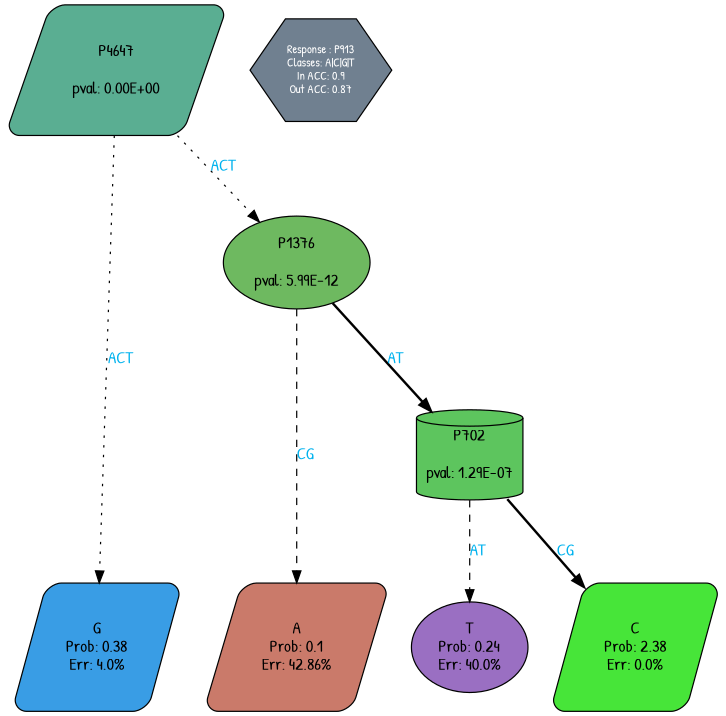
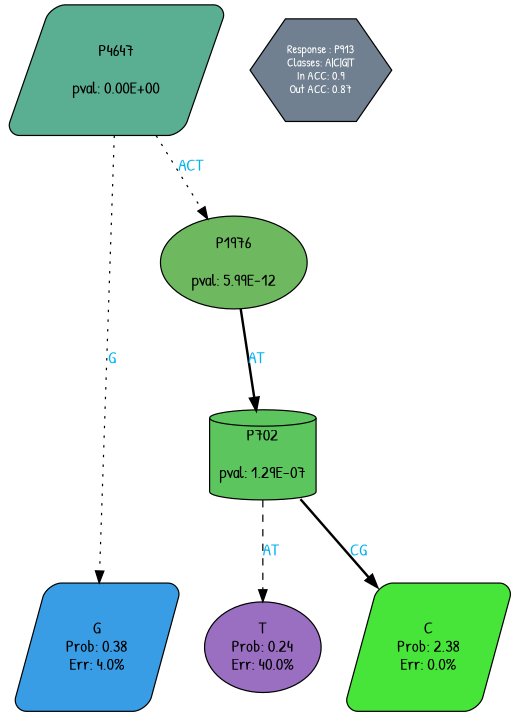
(297, 263) -> (234, 263)
(121, 359) -> (112, 359)
(297, 647) -> none
